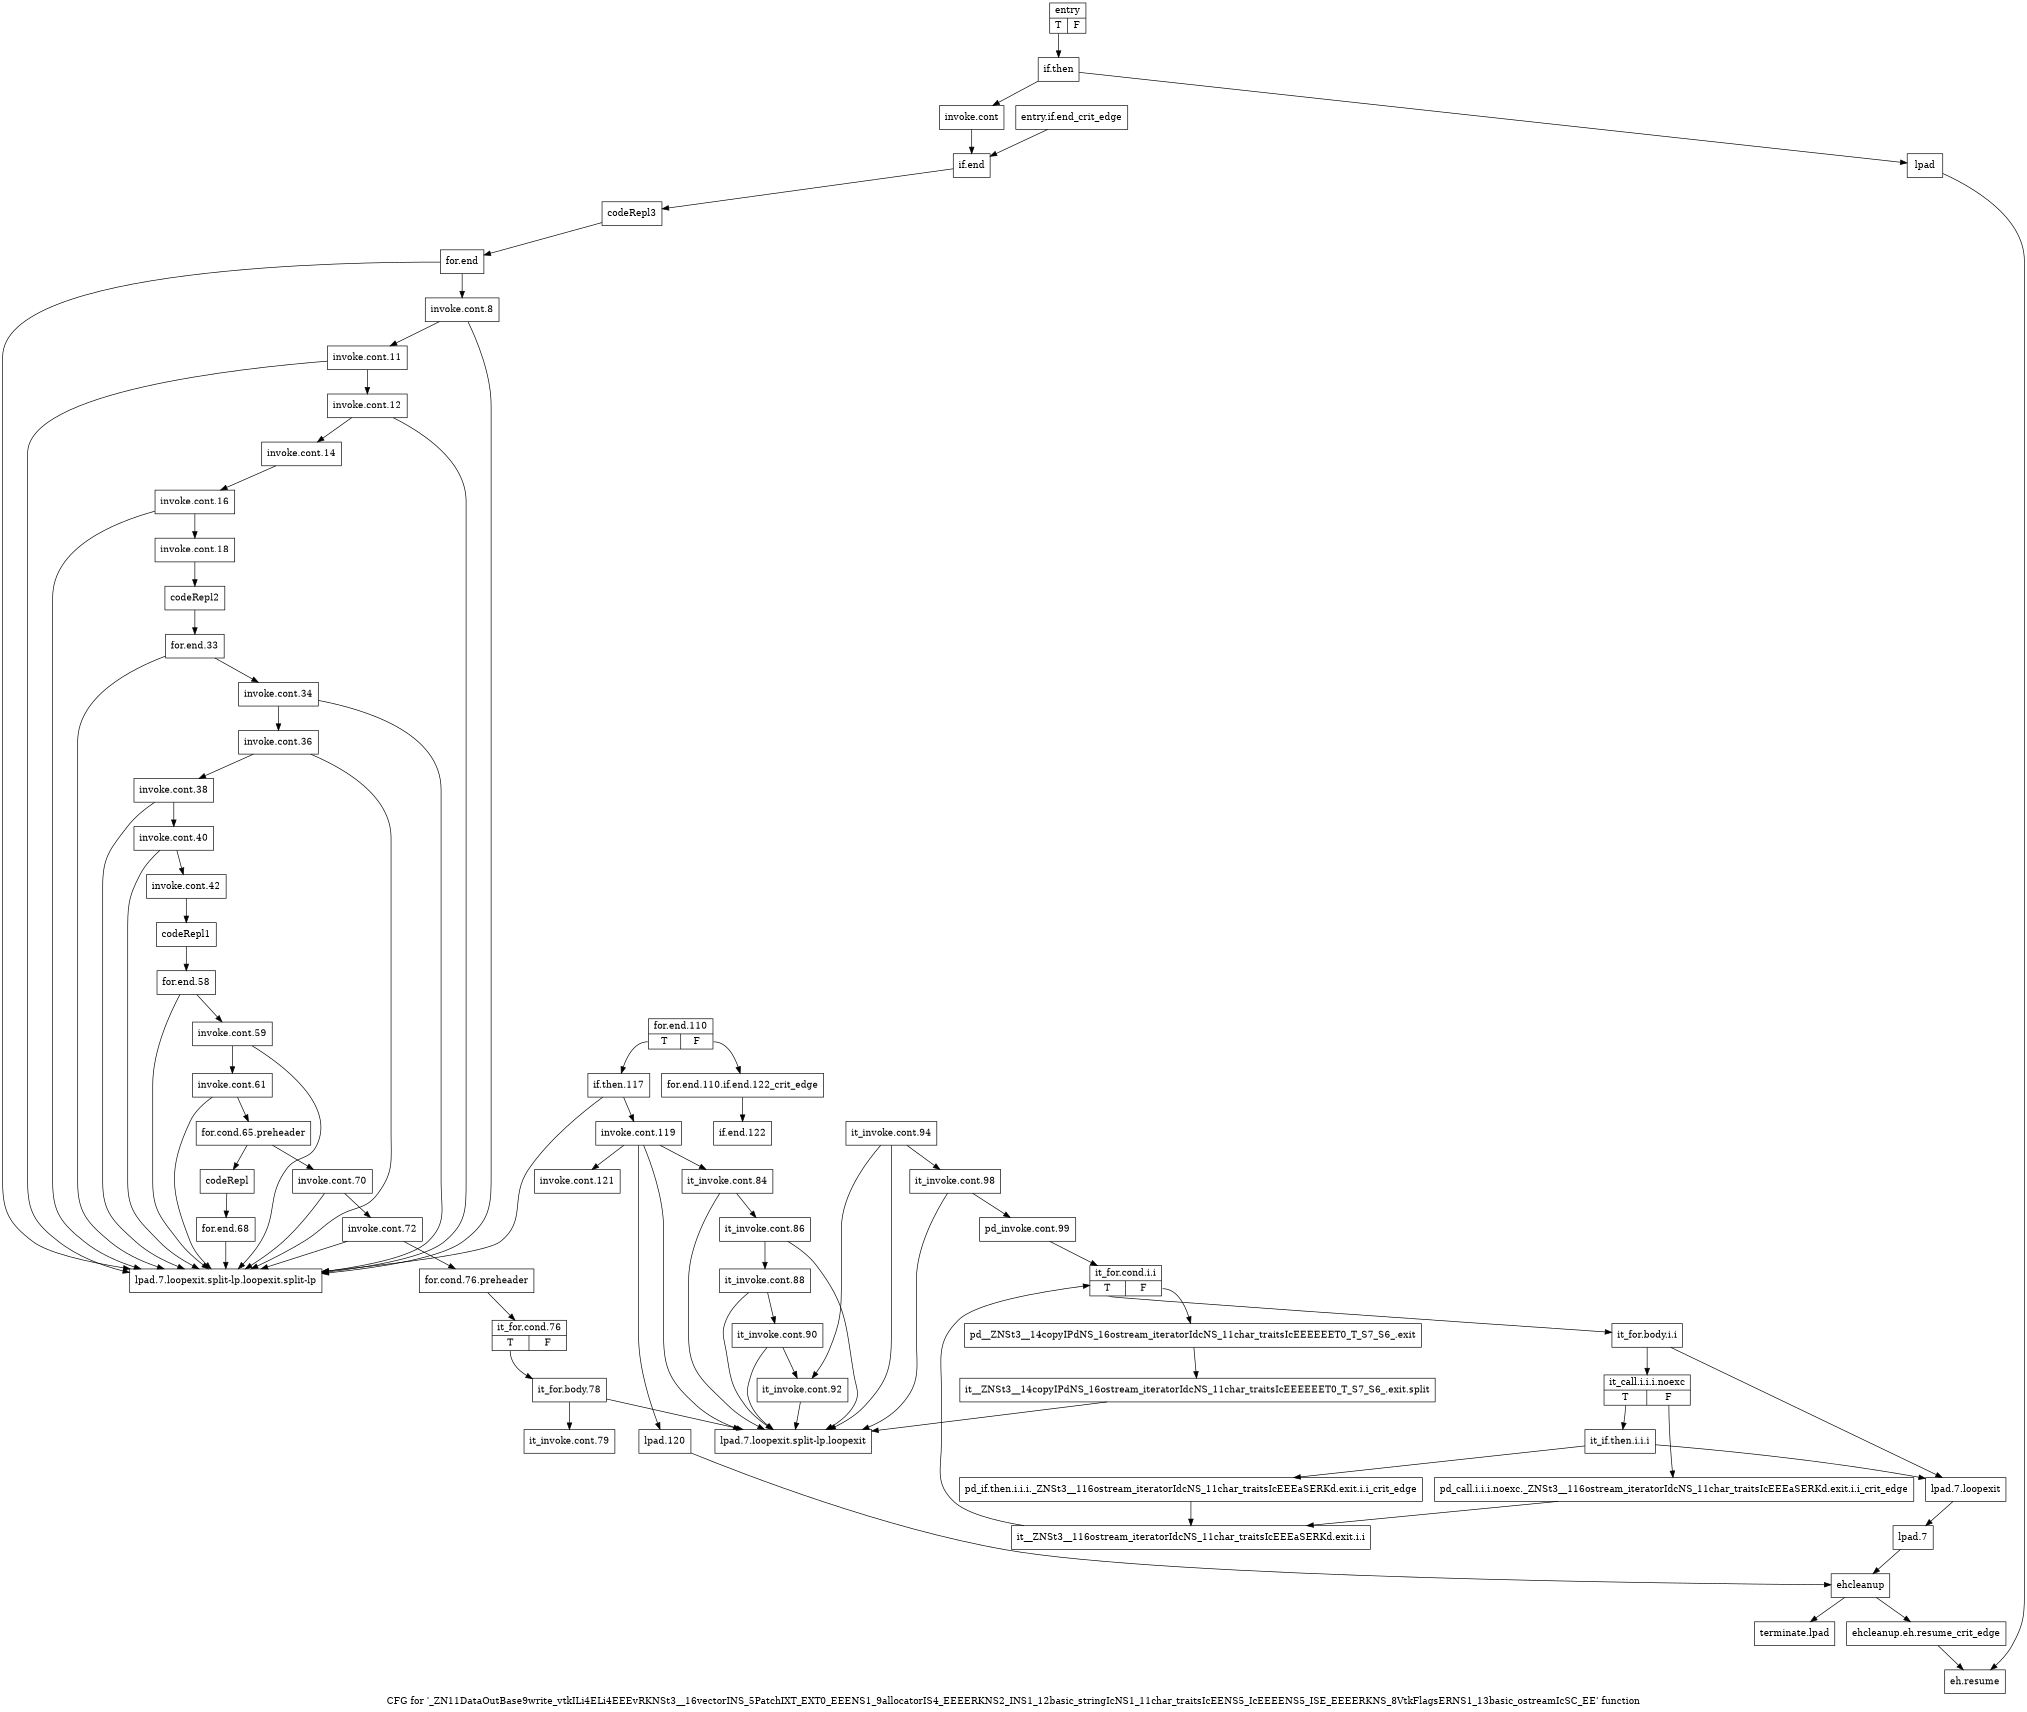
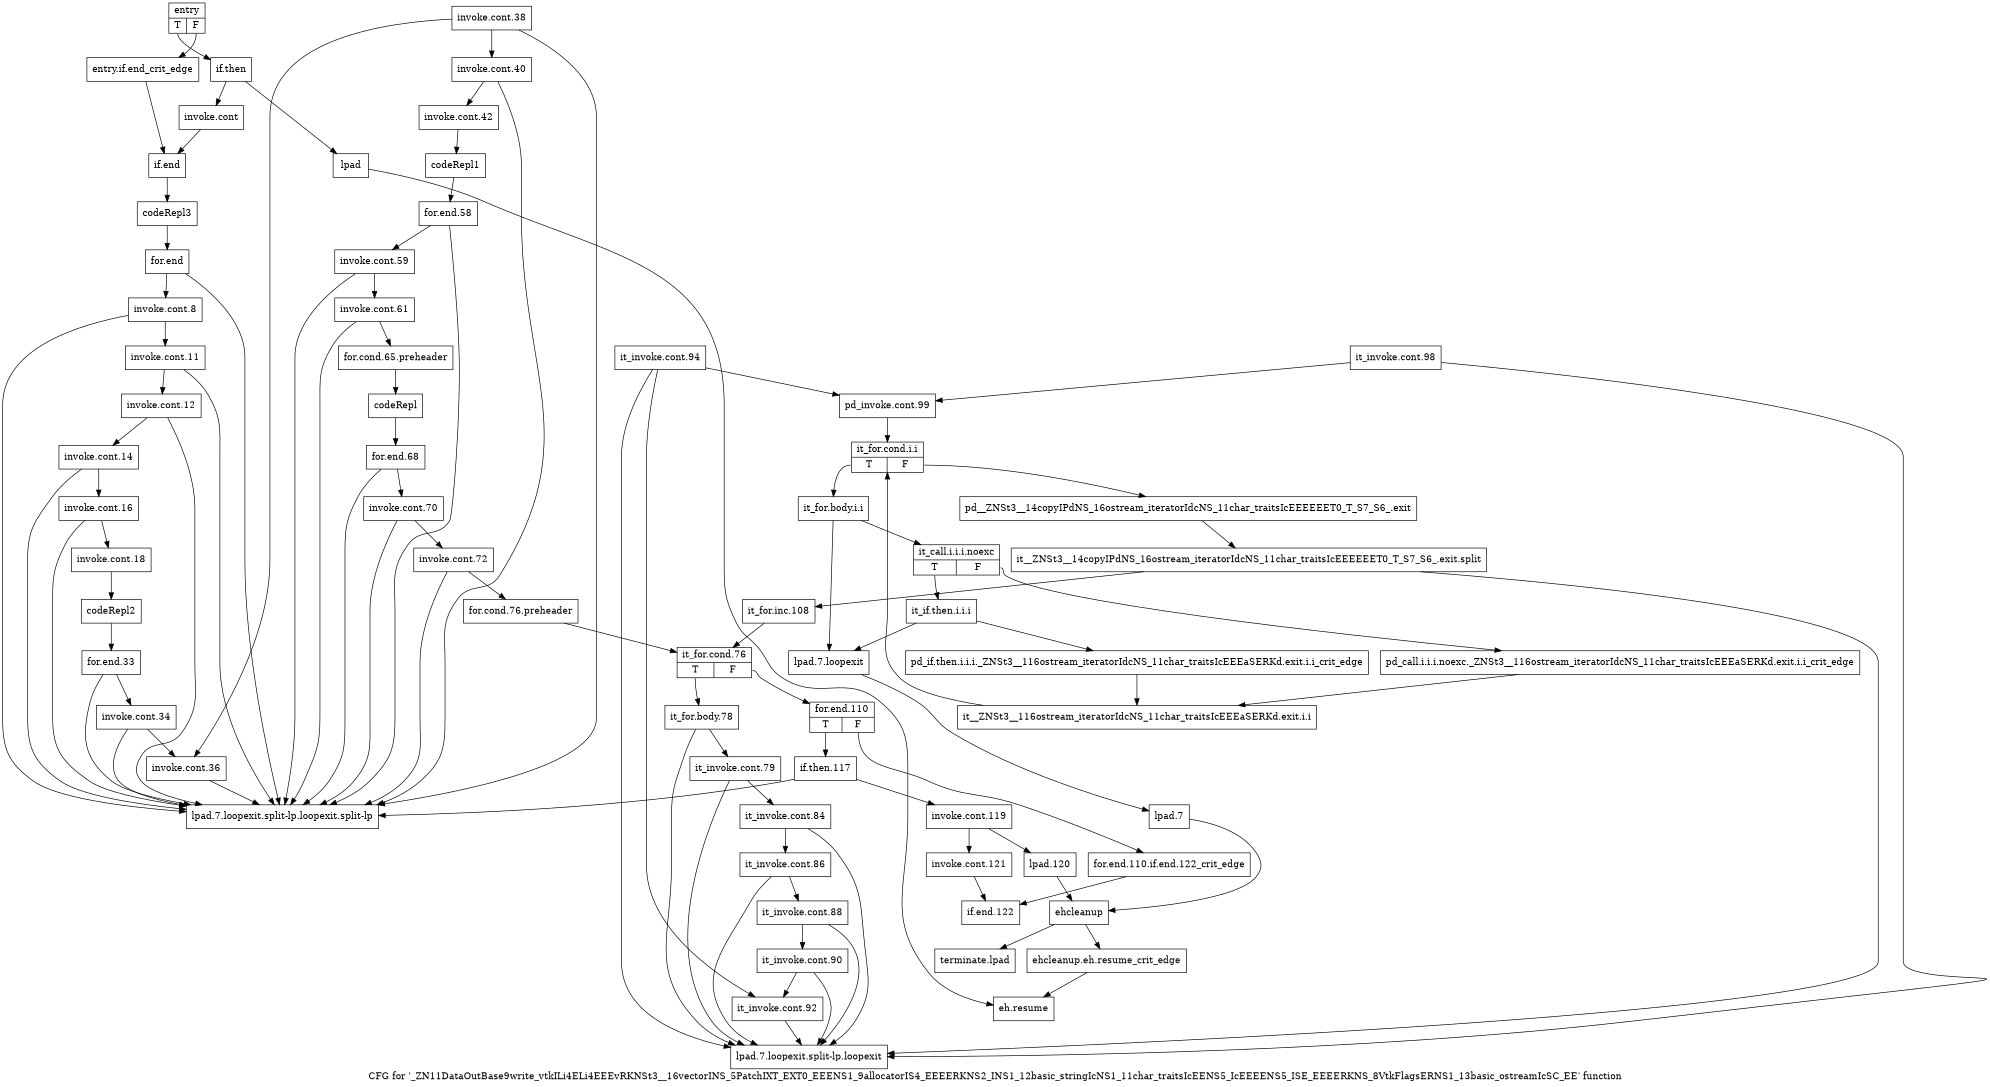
none -> (193, 45)
none -> (779, 611)
none -> (28, 683)
none -> (777, 687)
(229, 765) -> (270, 329)
none -> (979, 886)
(921, 1155) -> (769, 381)
(290, 1156) -> (399, 480)
(680, 1156) -> (758, 790)
(664, 1301) -> (689, 917)
